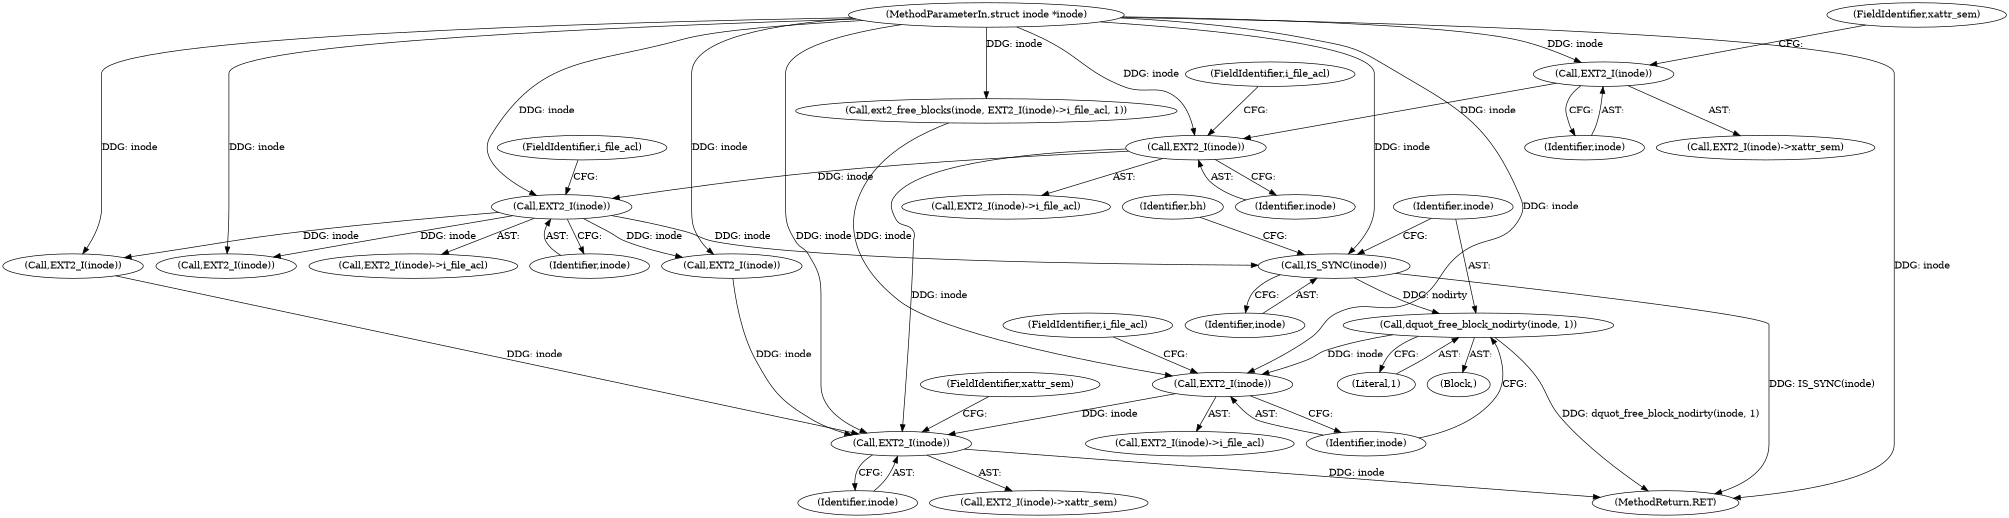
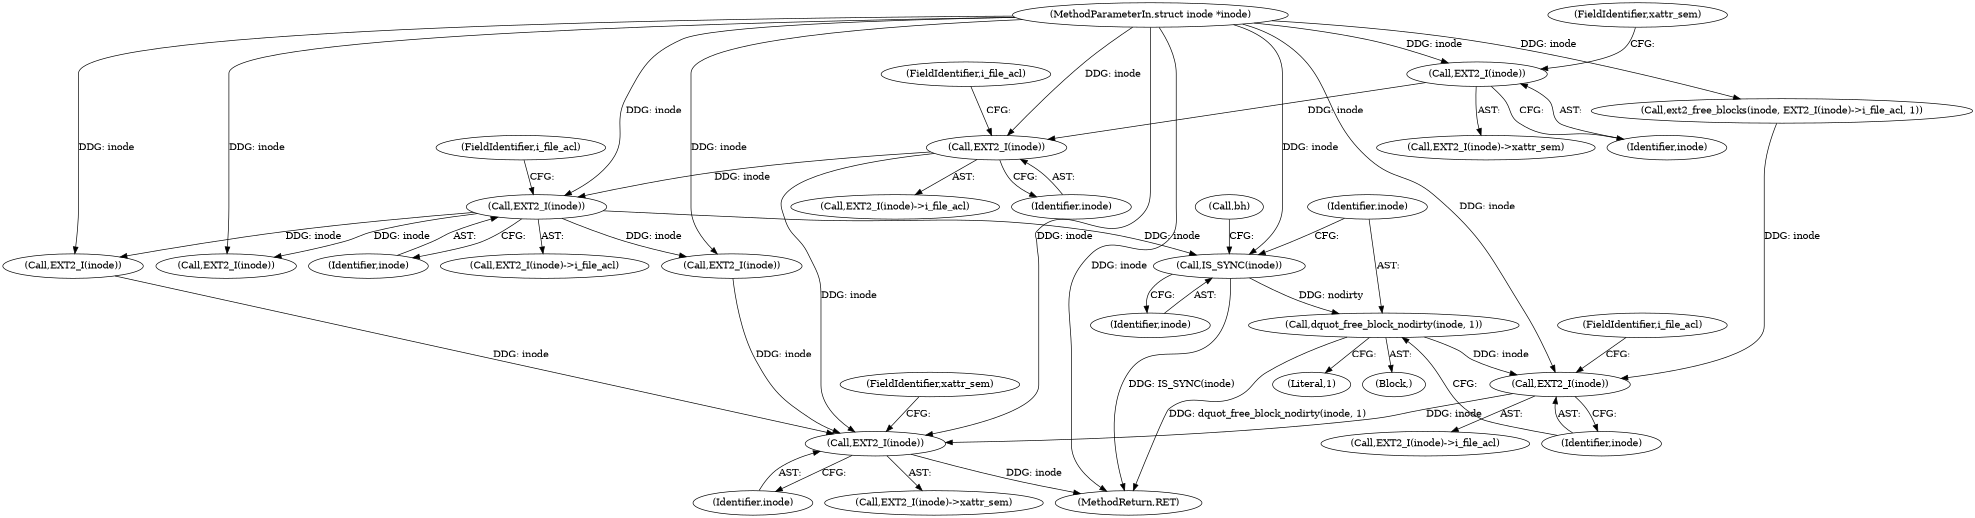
(1173, 207) -> (1229, 207)
(1425, 358) -> none
